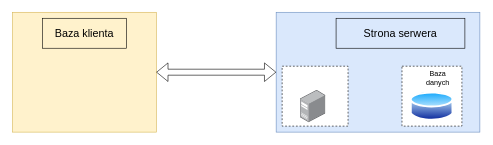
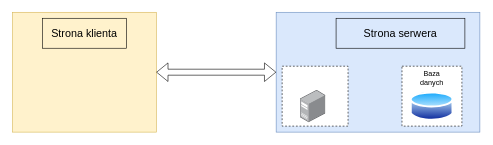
(84, 33) -> (84, 33)
(438, 78) -> (432, 78)
